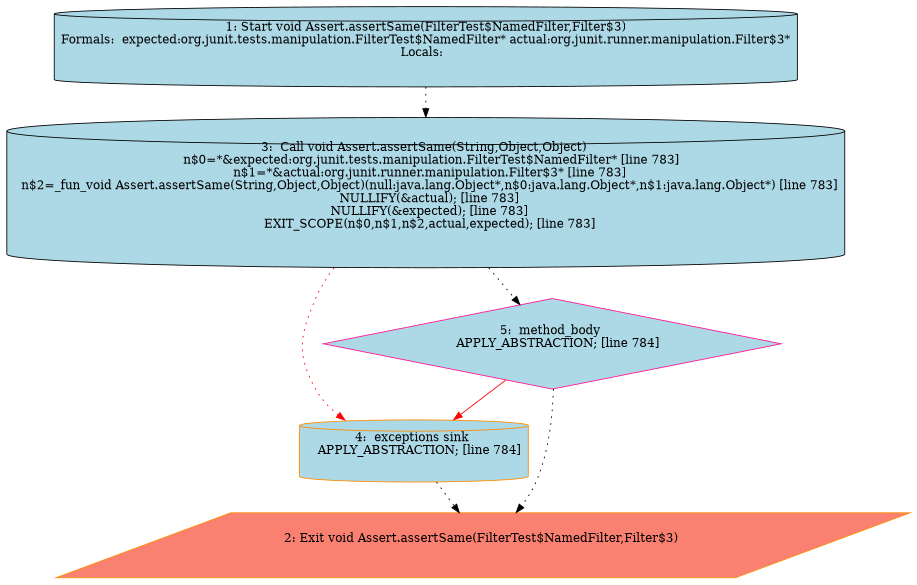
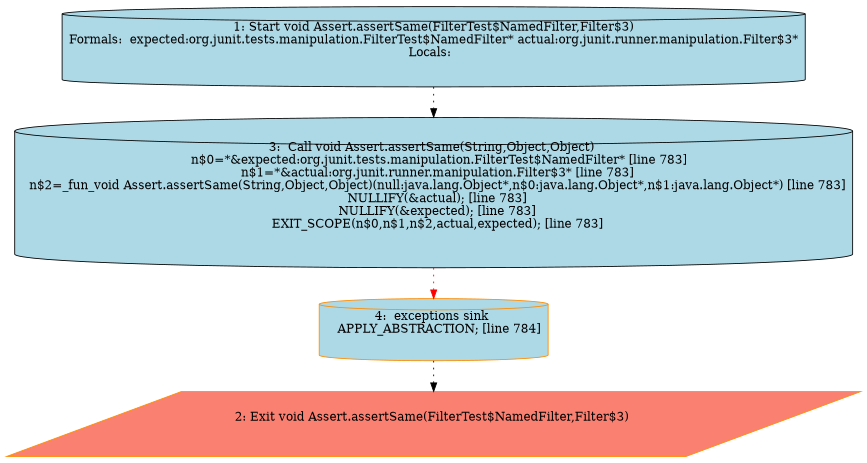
(552, 344) -> none
